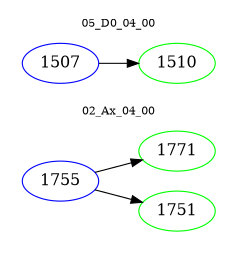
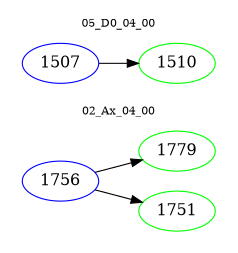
(177, 151) -> (177, 151)
(60, 181) -> (60, 181)
